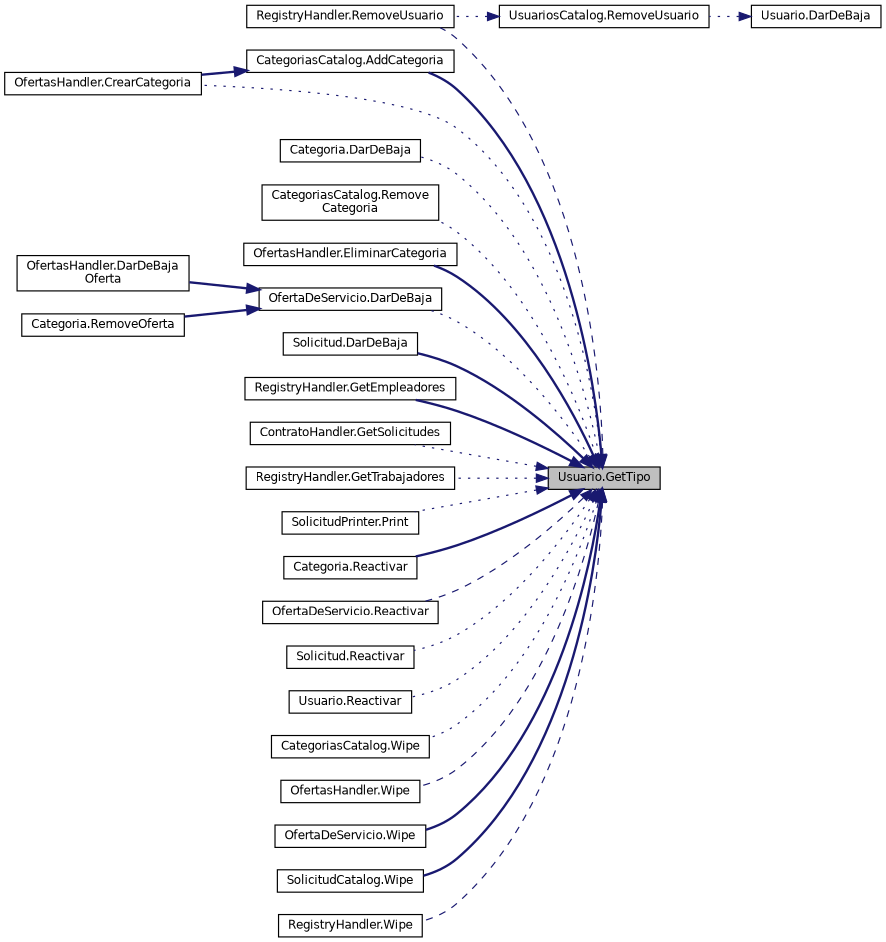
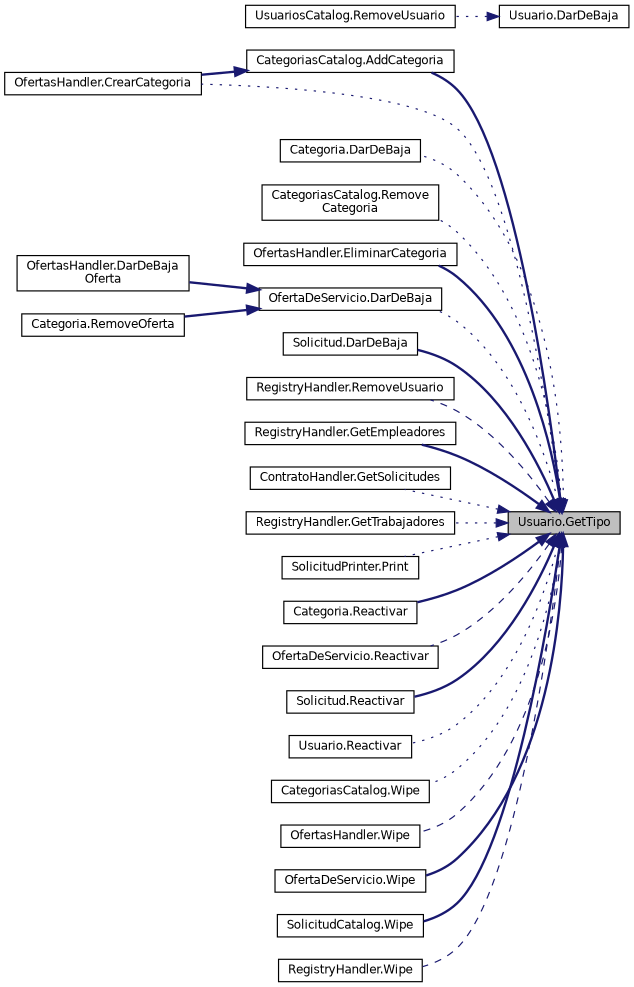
(471, 16) -> none
(514, 591) -> (501, 638)
